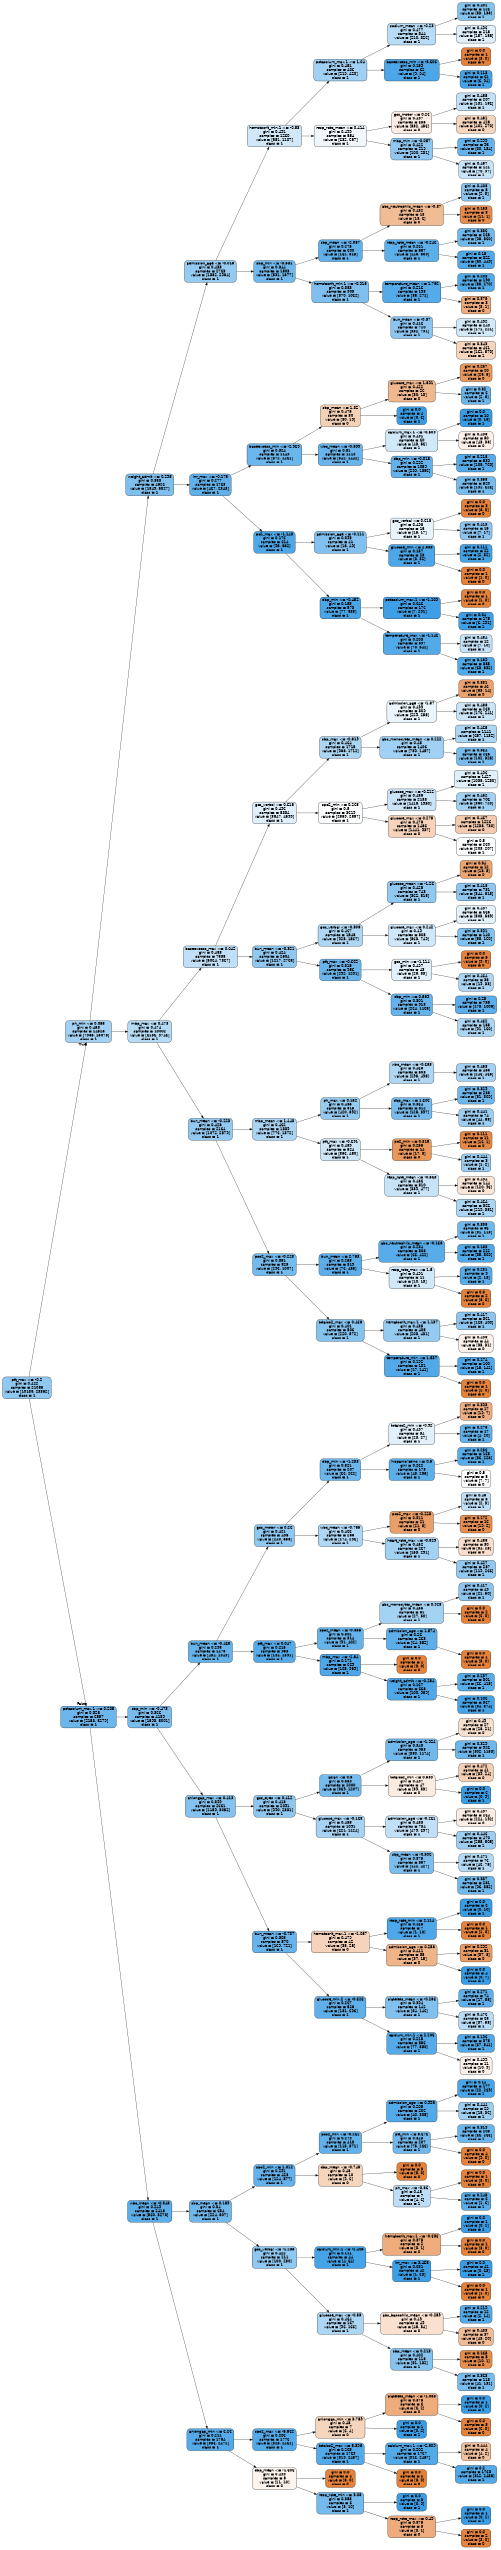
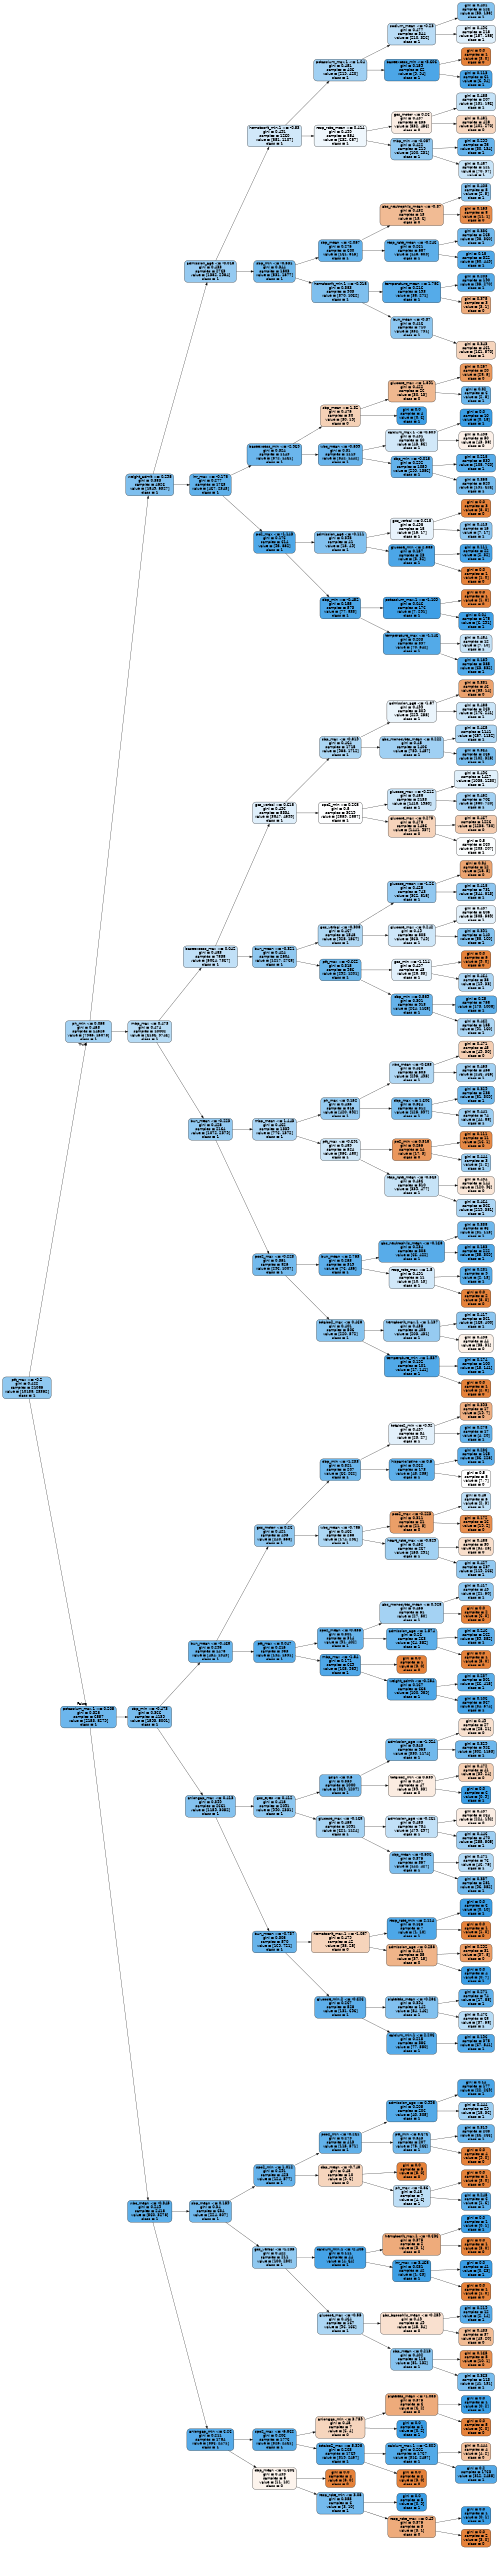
(476, 170) -> (476, 170)
(476, 328) -> none
(476, 915) -> (476, 915)
none -> (476, 1050)
none -> (476, 1637)
(476, 2066) -> none
